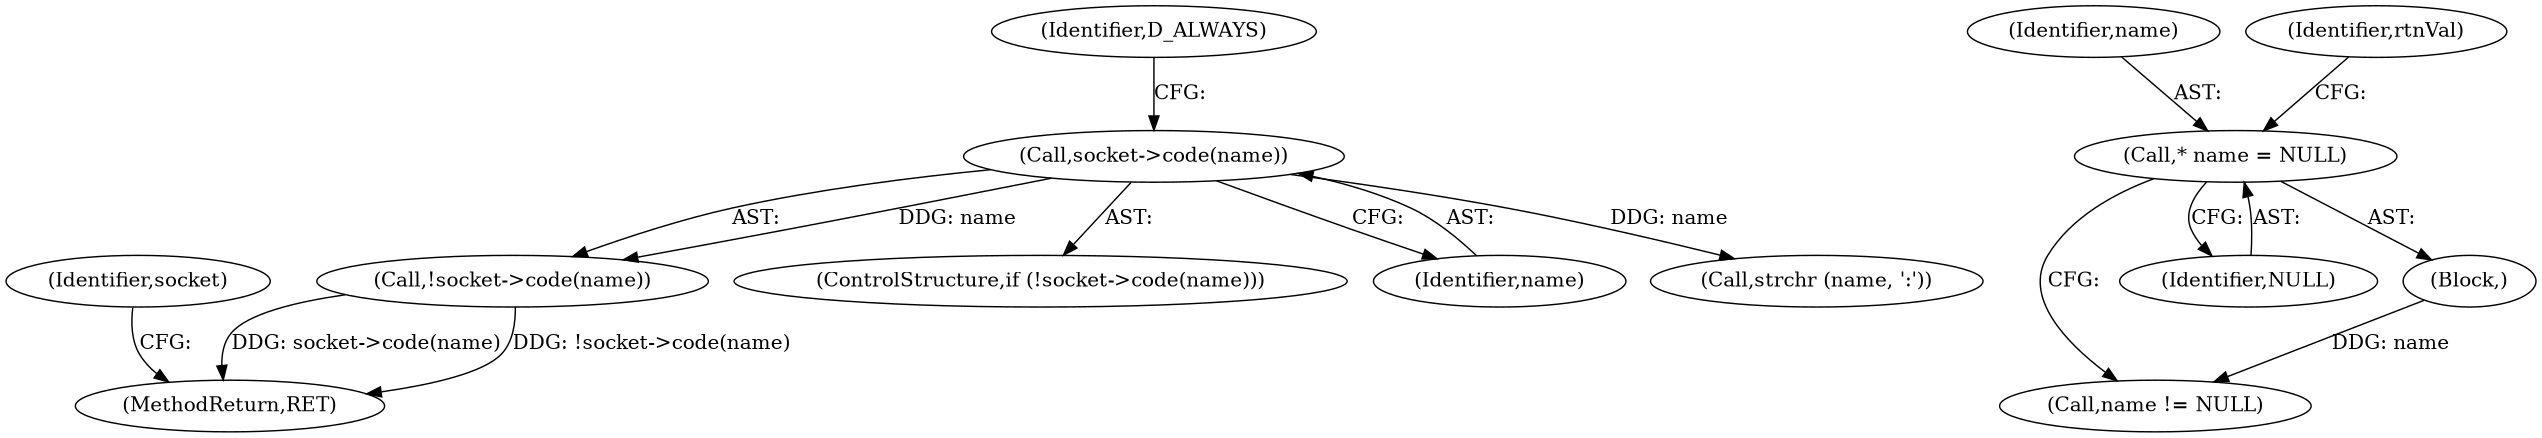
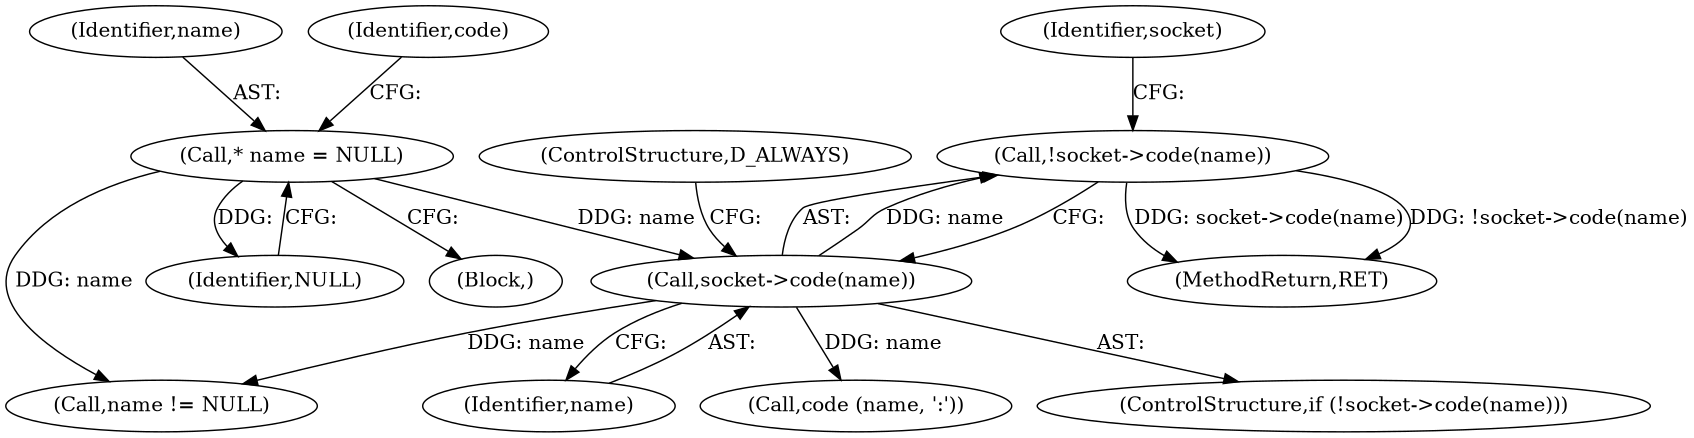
(1154, 32) -> (695, 156)
(2376, 32) -> (428, 32)
none -> (527, 217)
(2221, 219) -> (248, 219)
(2280, 219) -> (314, 219)
(2395, 219) -> (436, 219)
none -> (1010, 229)
(1817, 281) -> (856, 406)
(2077, 281) -> (74, 281)
(2326, 338) -> (455, 335)
(135, 344) -> (1133, 87)
